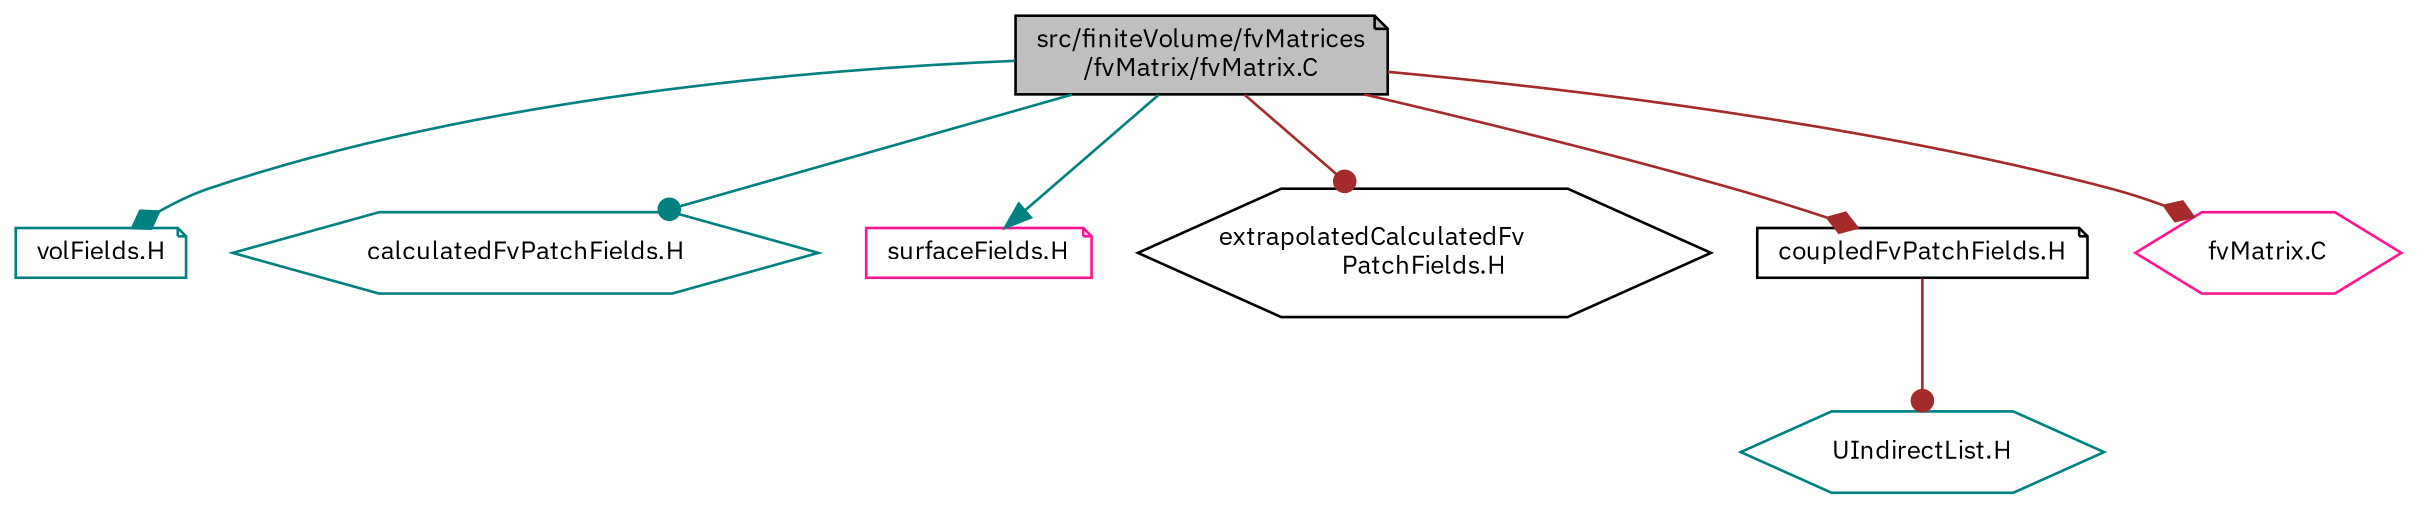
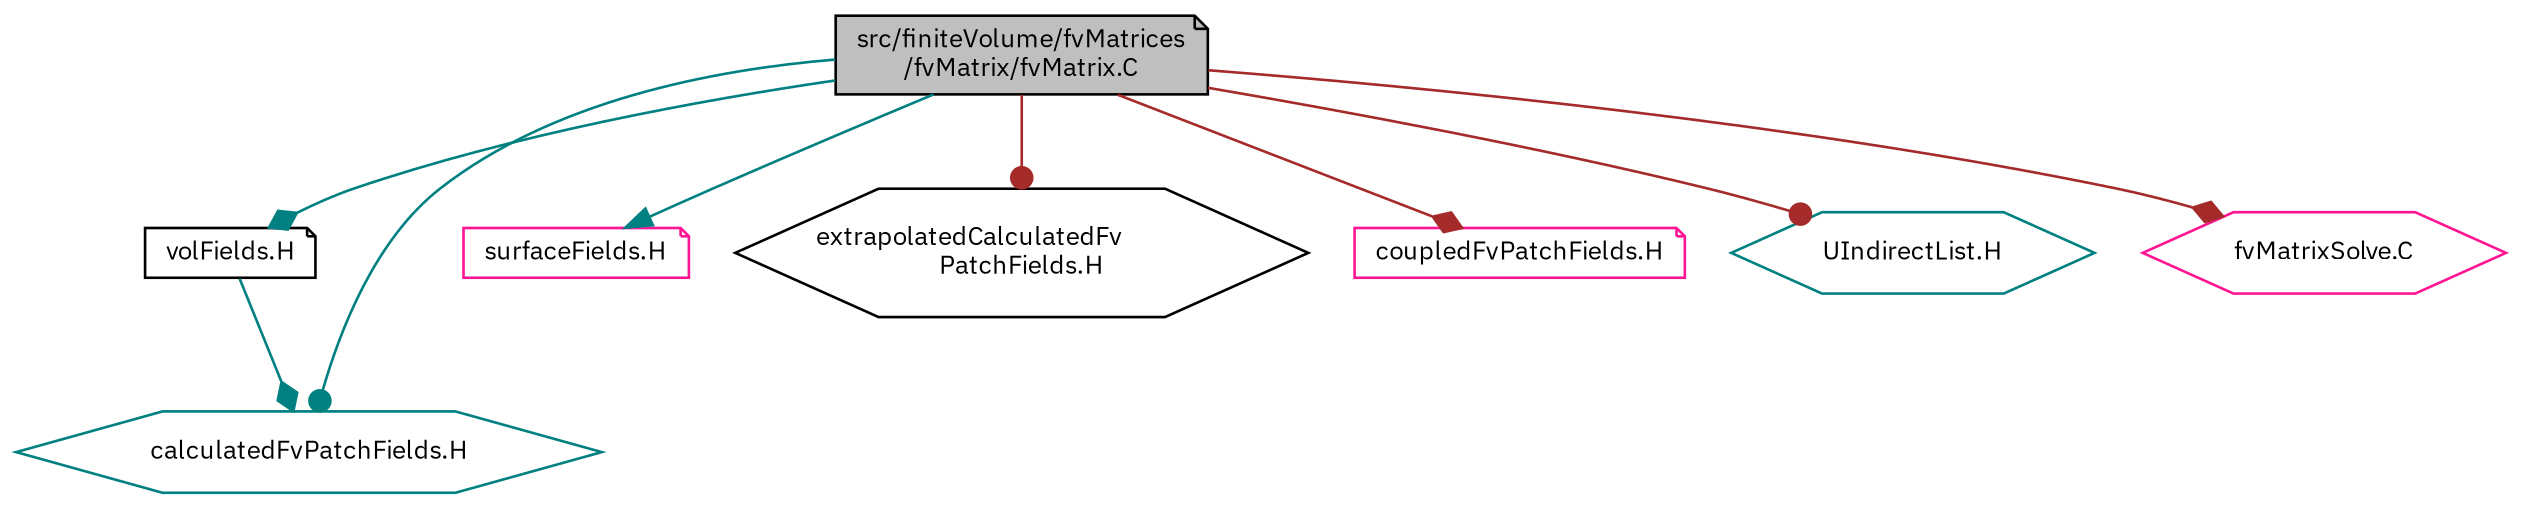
(101, 253) -> (230, 253)
(1922, 253) -> (1520, 253)
(2268, 253) -> (2324, 253)
none -> (260, 330)
(1922, 334) -> (1501, 142)
